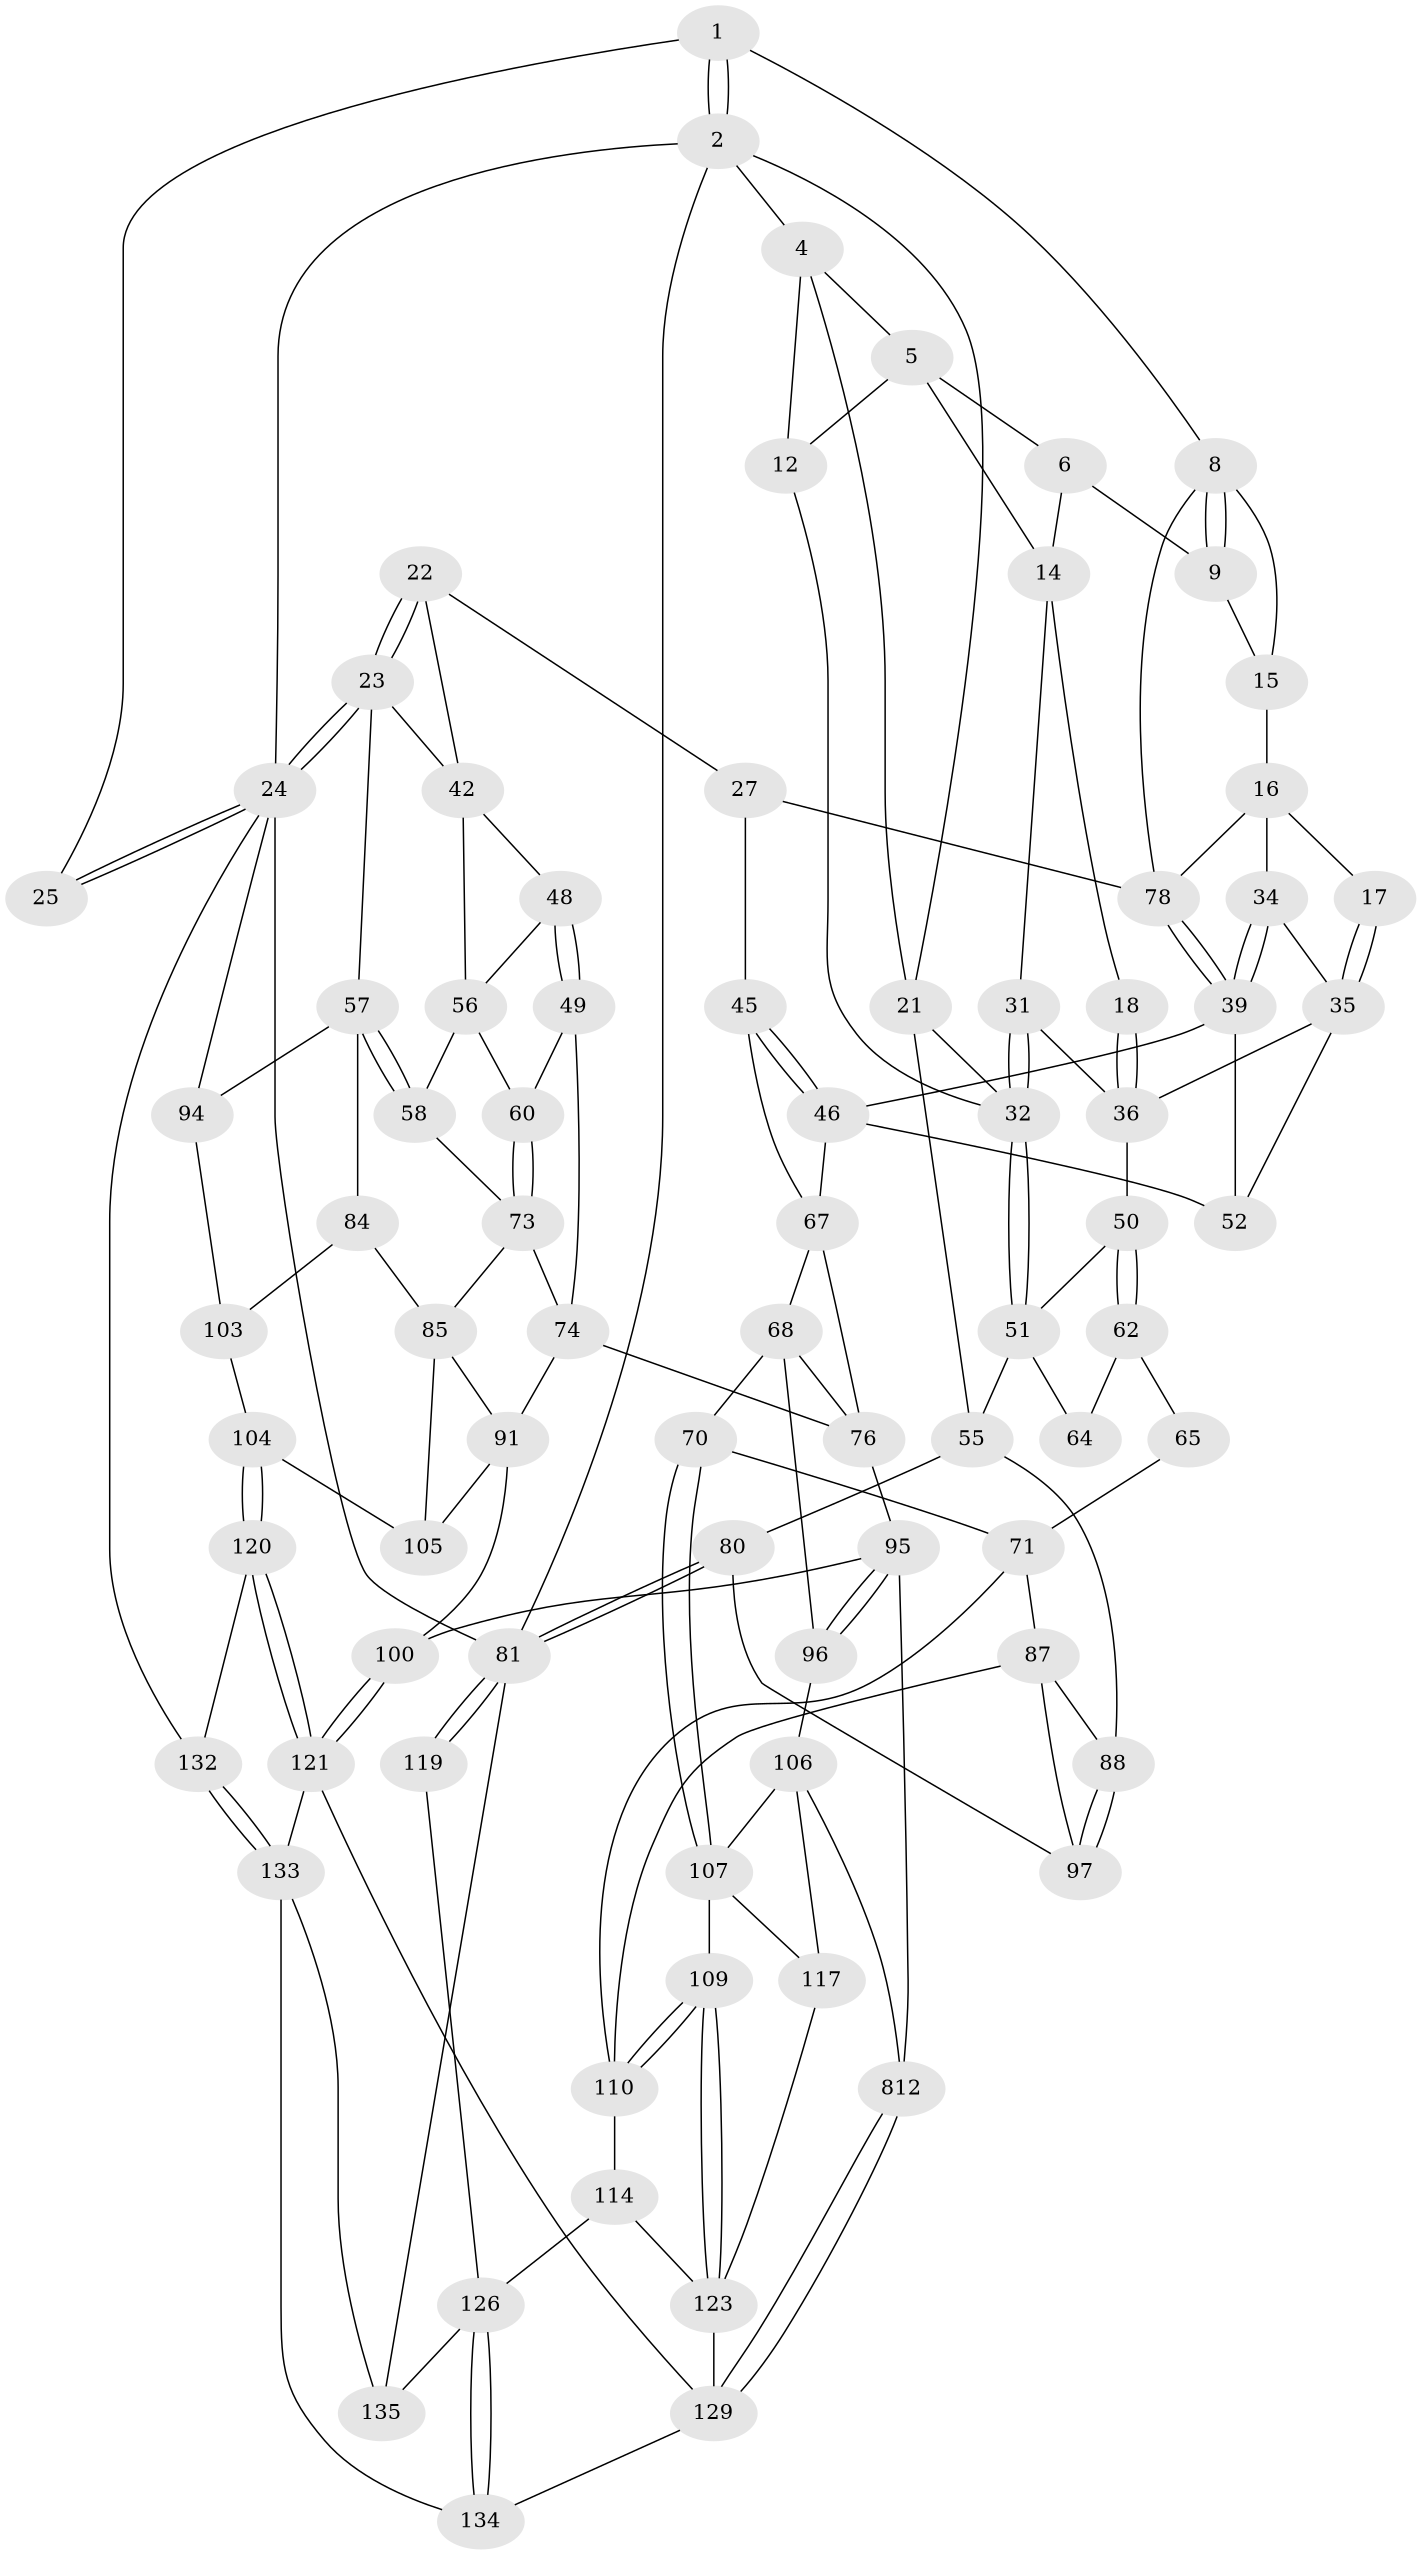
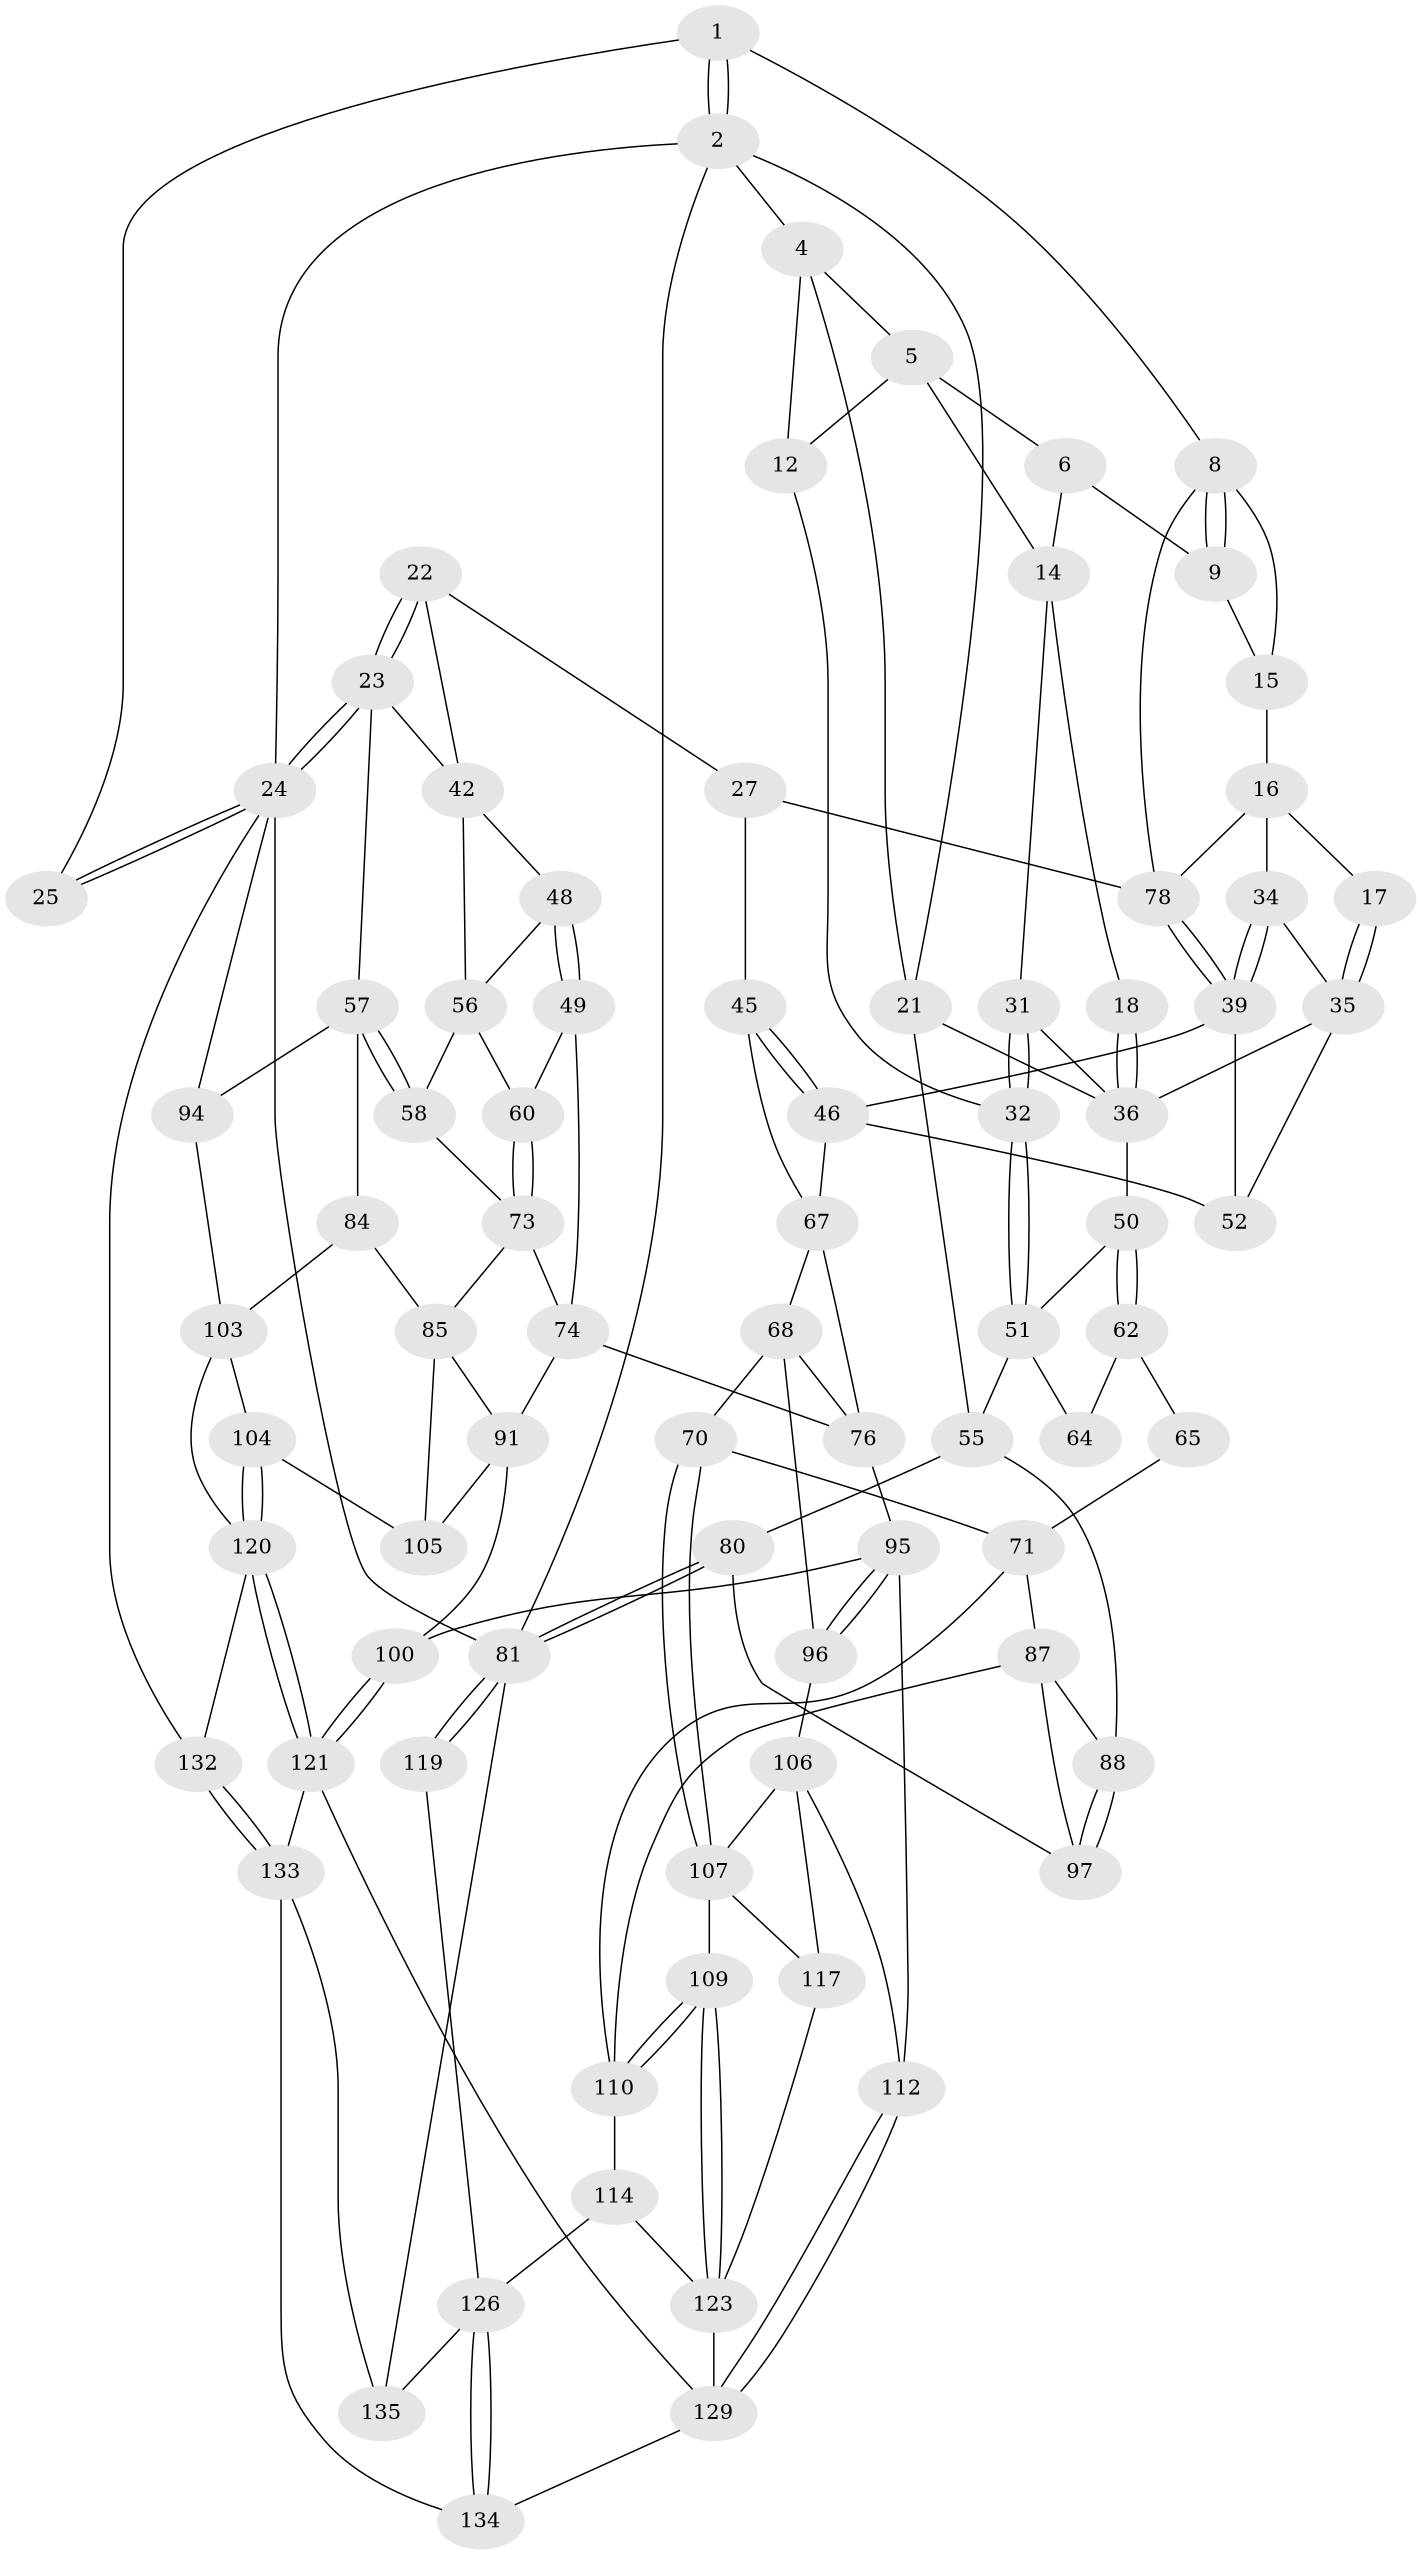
(965, 1061) -> (1019, 1061)
none -> (192, 1445)
(902, 2089) -> (902, 2089)
